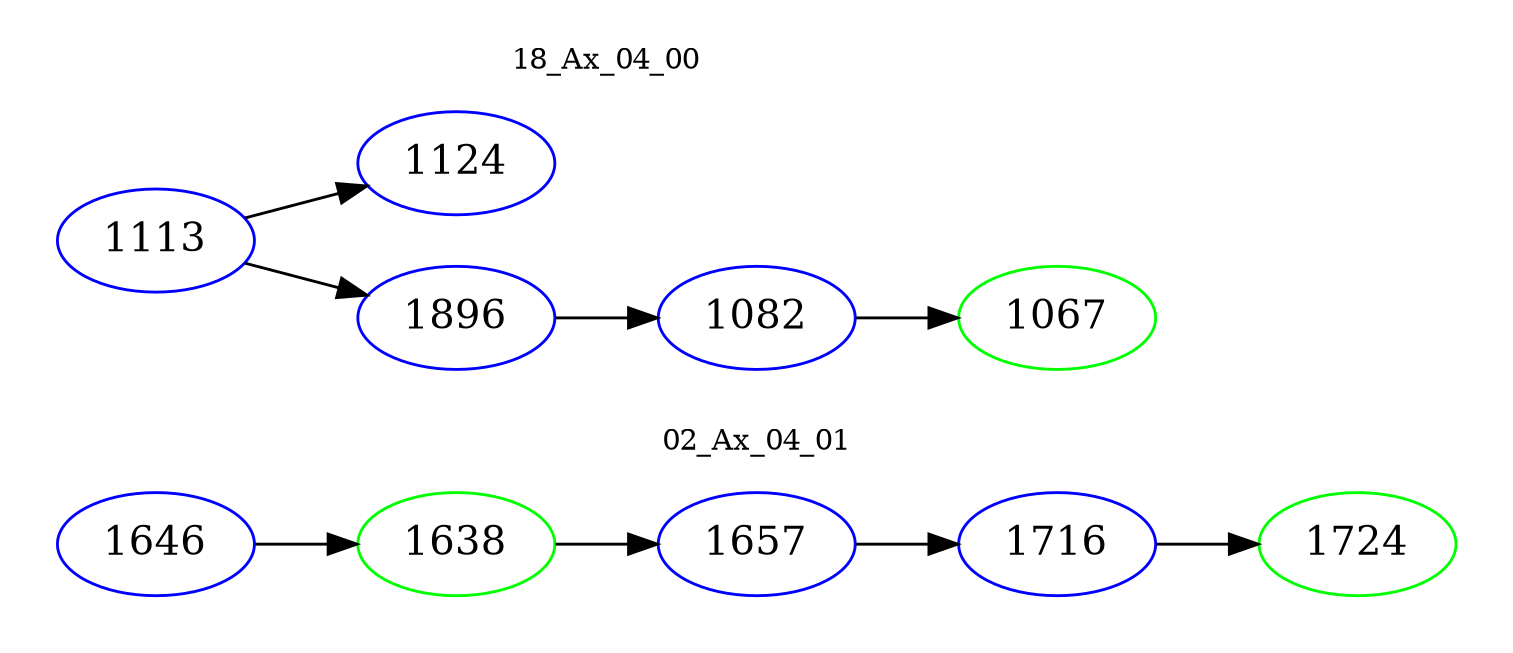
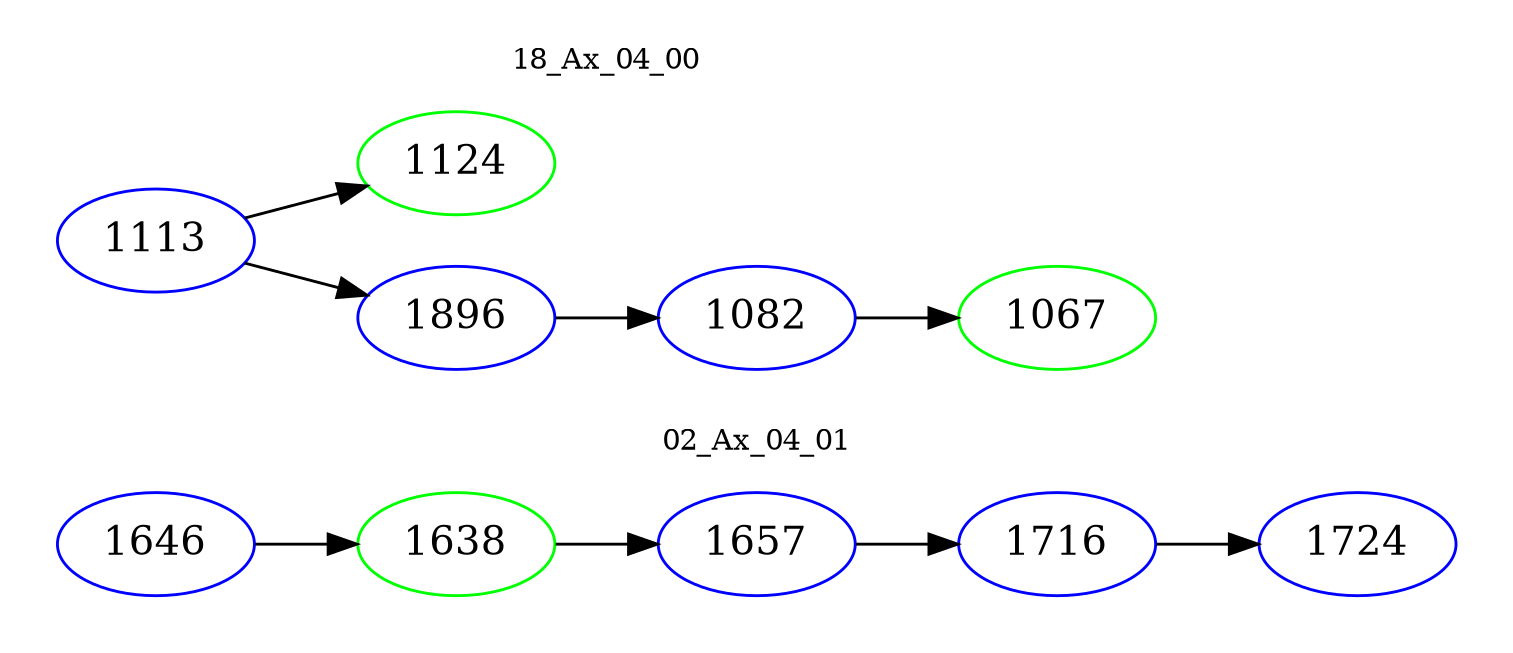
(456, 163) -> (456, 163)
(1358, 544) -> (1358, 544)
